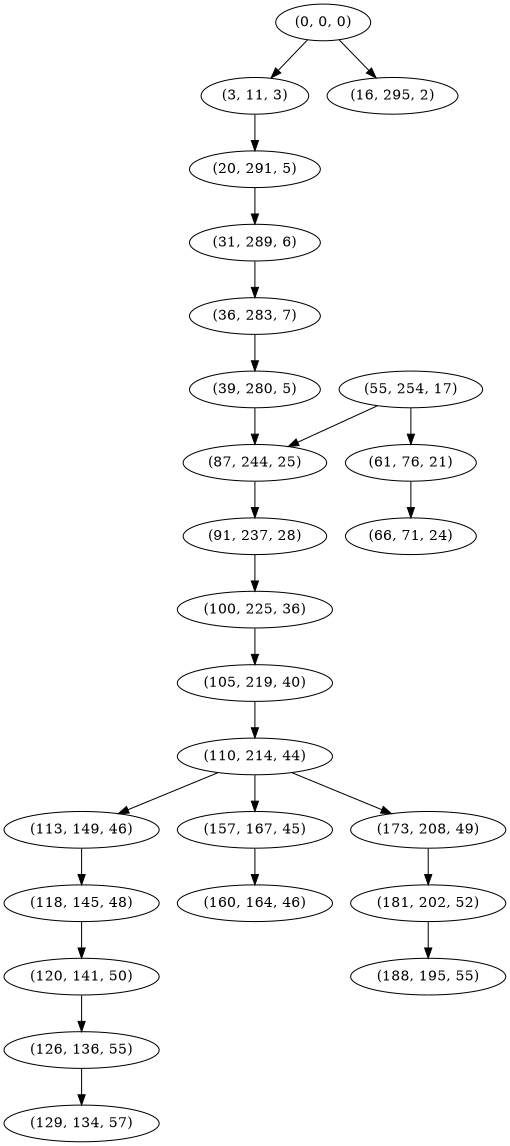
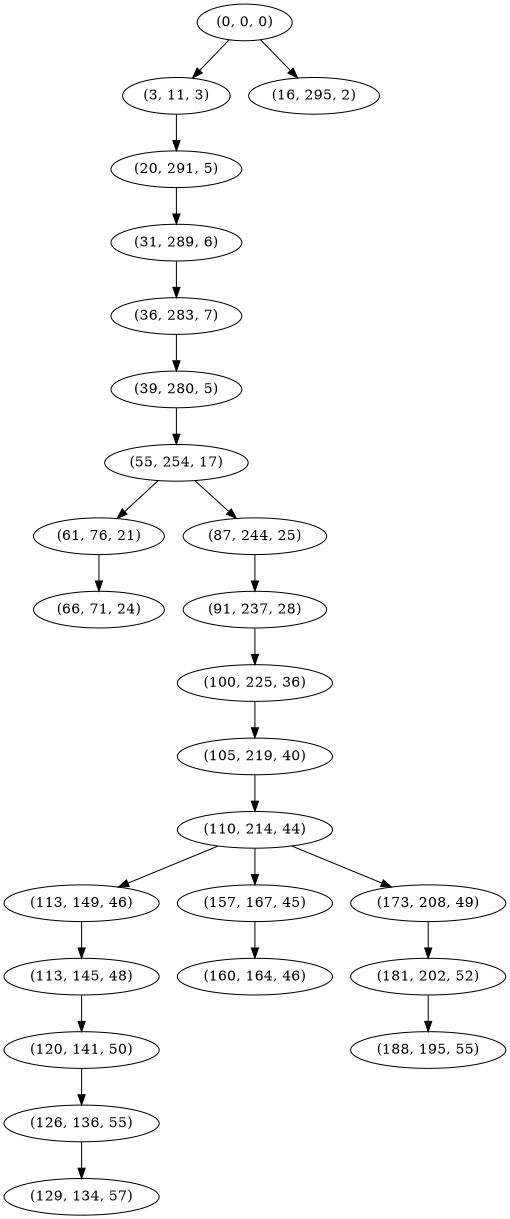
(255, 421) -> (176, 421)
(82, 903) -> (82, 977)
